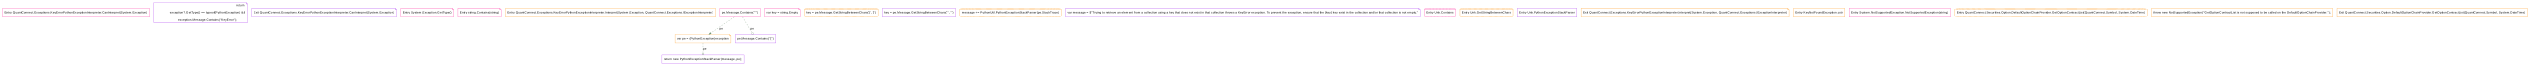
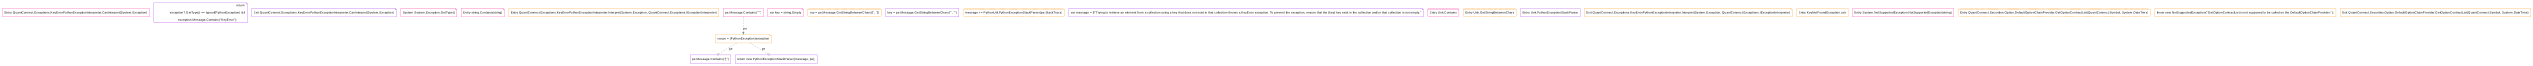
(427, 13) -> (429, 13)
(747, 25) -> (728, 48)
